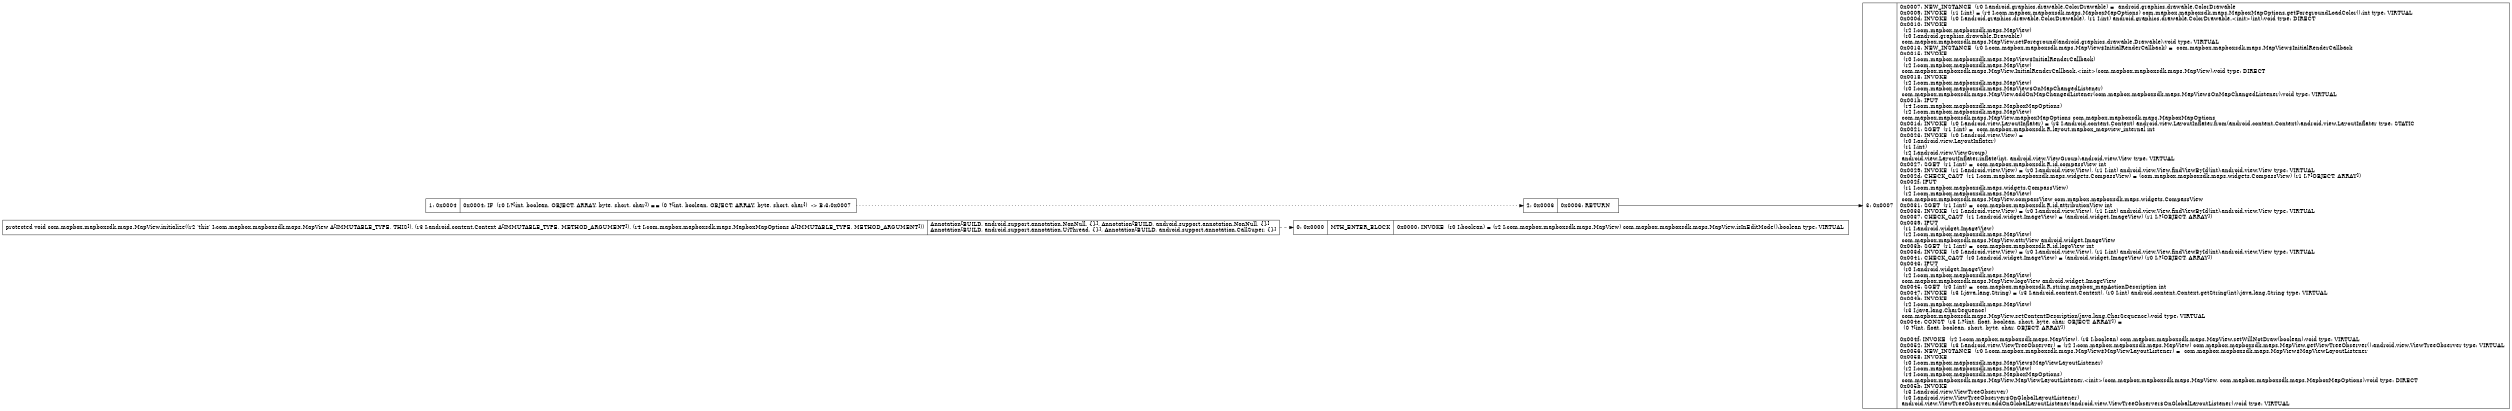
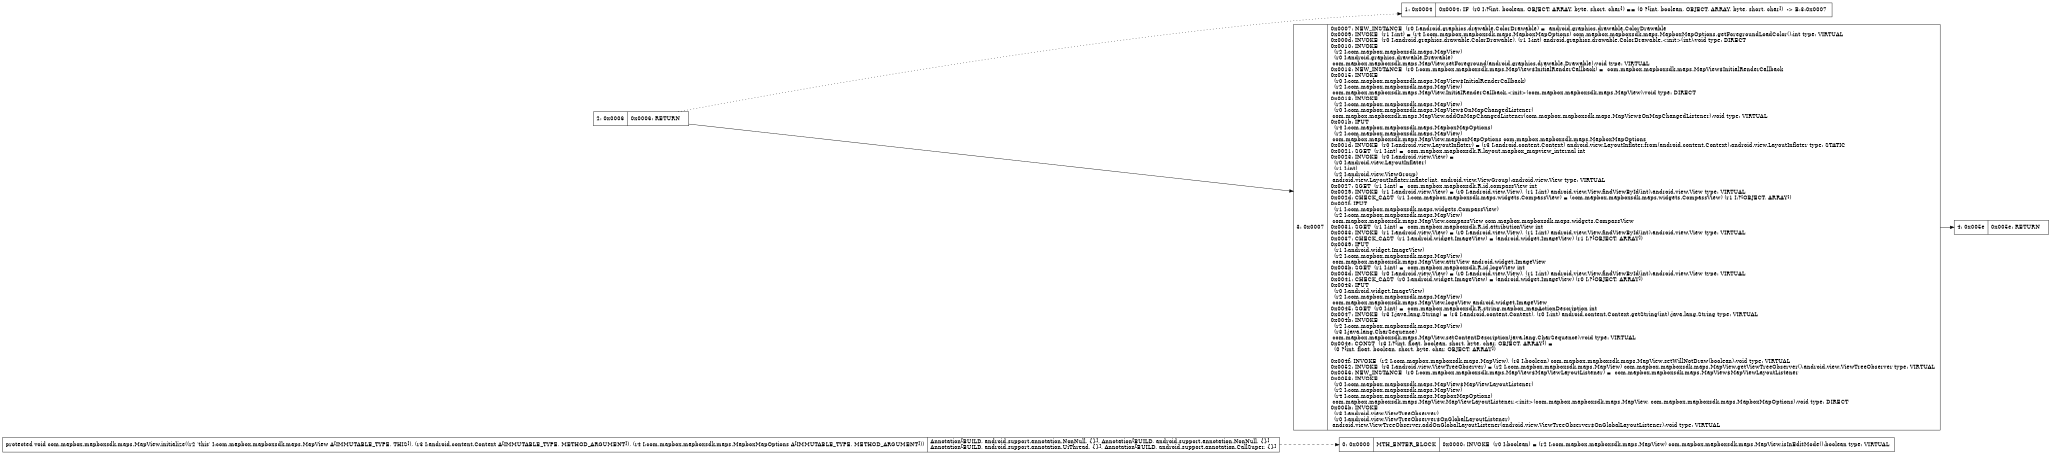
(1188, 206) -> (1036, 52)
none -> (2001, 227)
